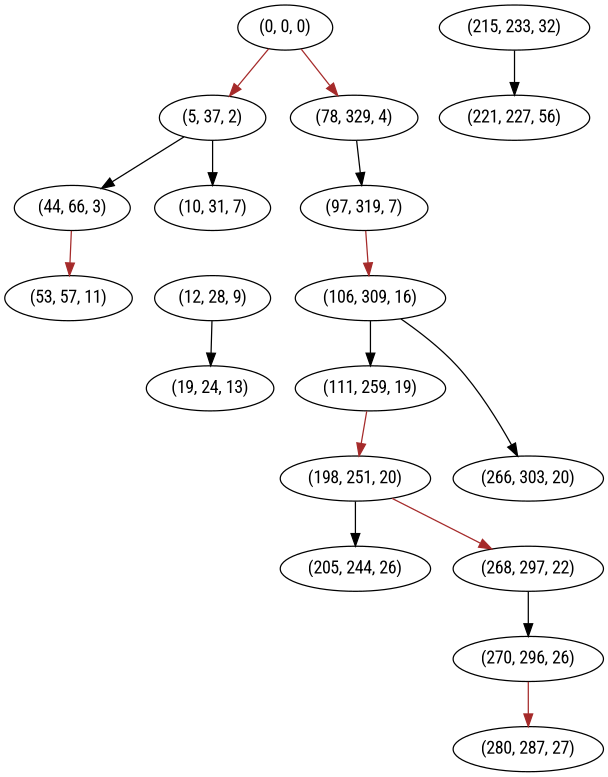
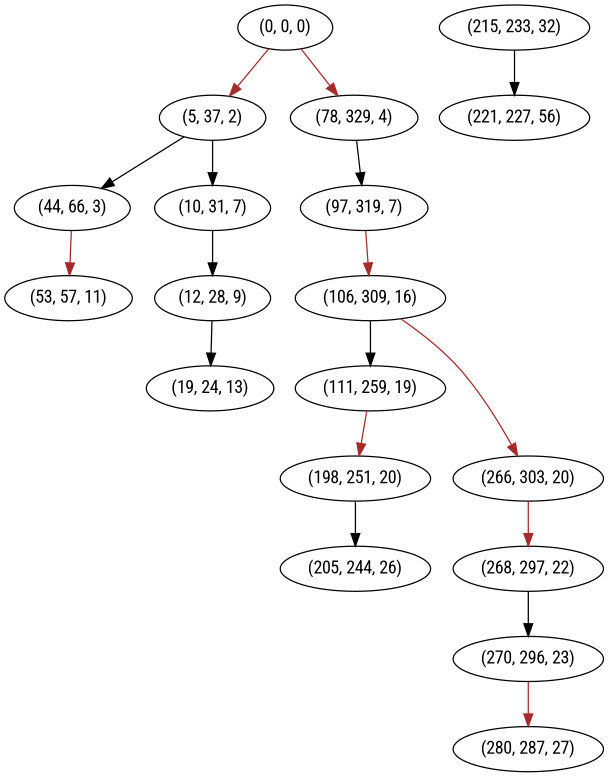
none -> (213, 247)
(465, 375) -> (465, 375)
(436, 521) -> (528, 518)
(528, 659) -> (528, 659)
